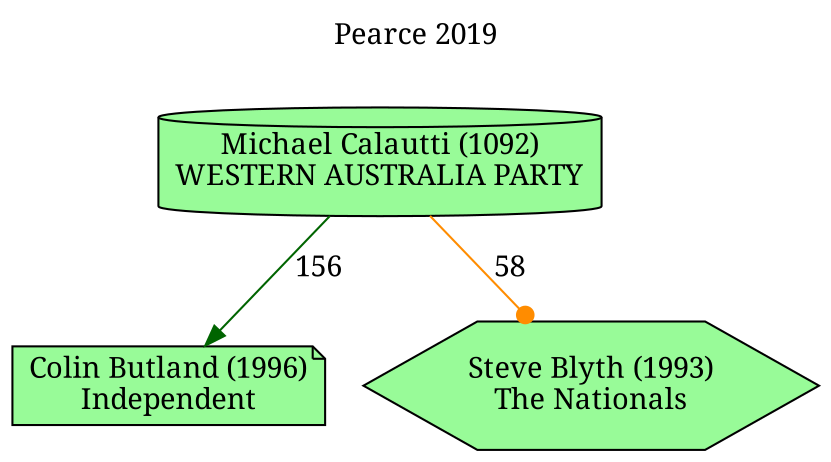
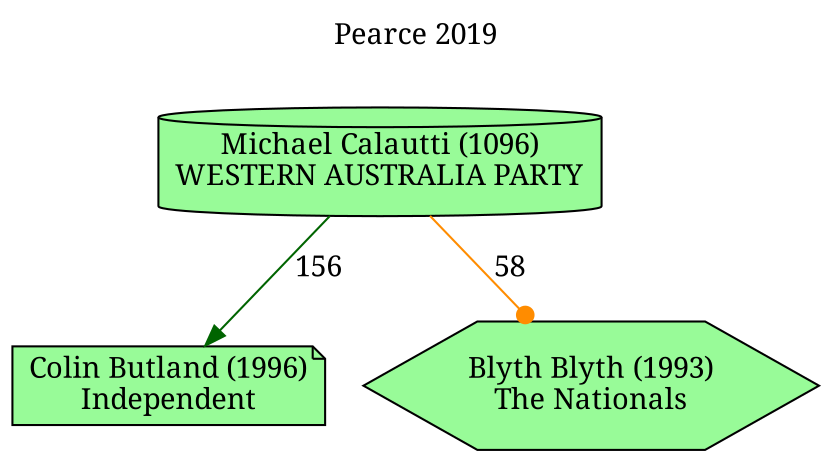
(380, 162) -> (380, 162)
(591, 386) -> (591, 386)
